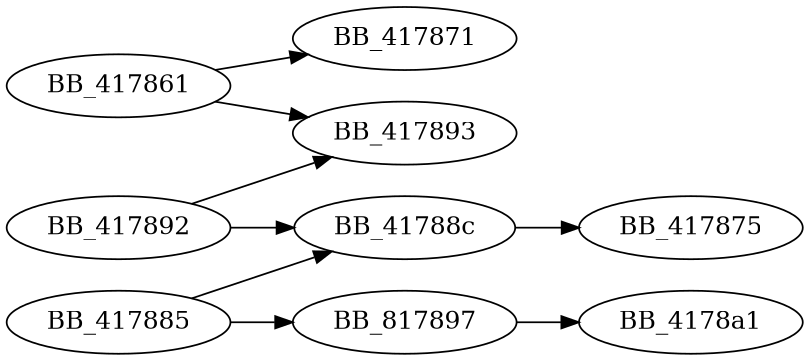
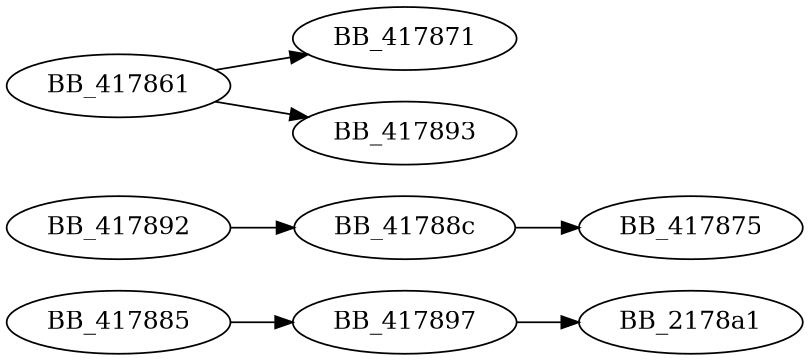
(253, 183) -> none
(253, 278) -> none
(405, 322) -> (405, 322)
(691, 322) -> (691, 322)
